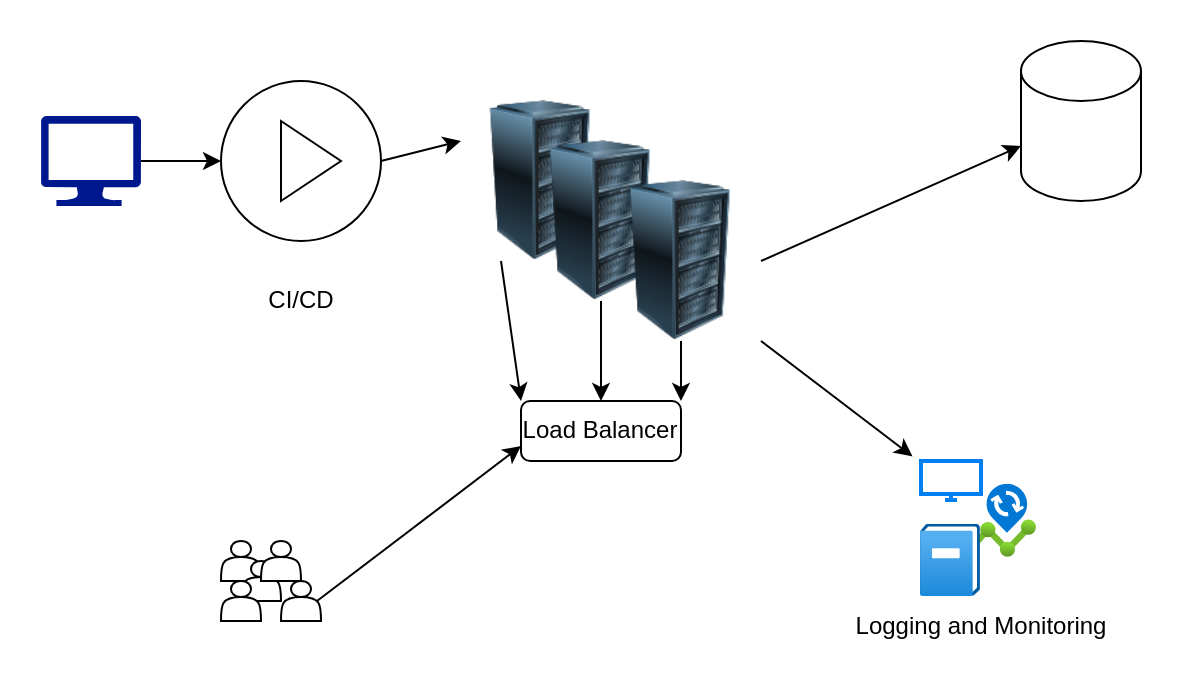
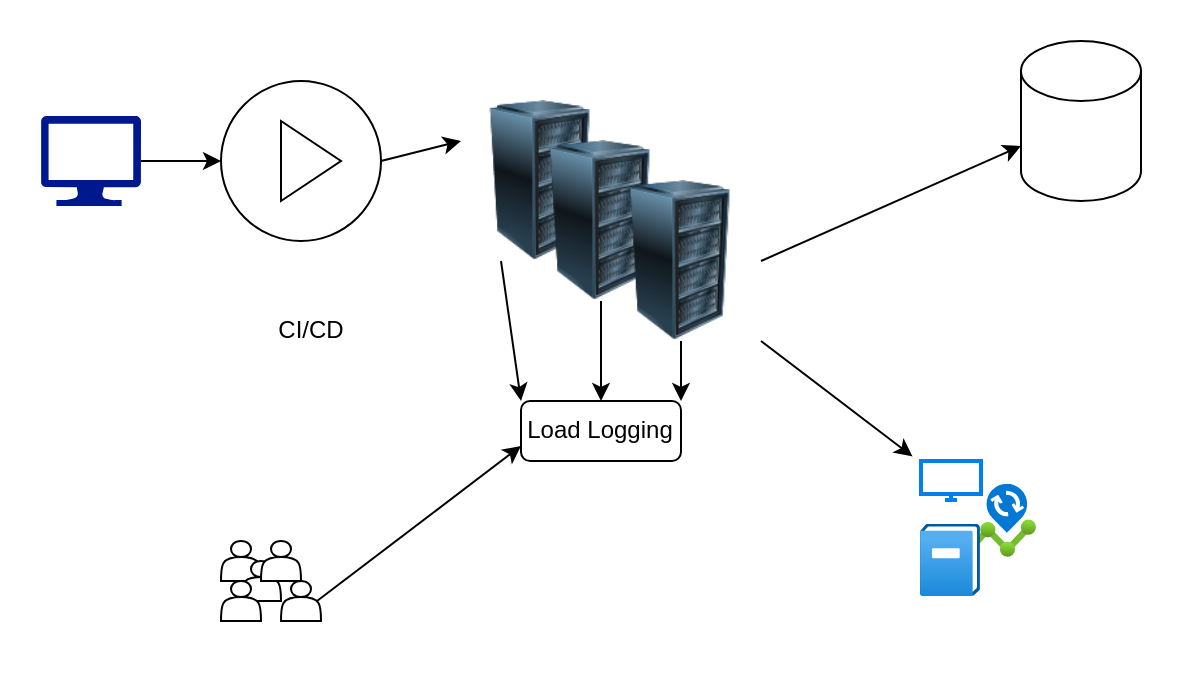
(301, 301) -> (311, 331)
(601, 431) -> (601, 431)
(981, 627) -> none
